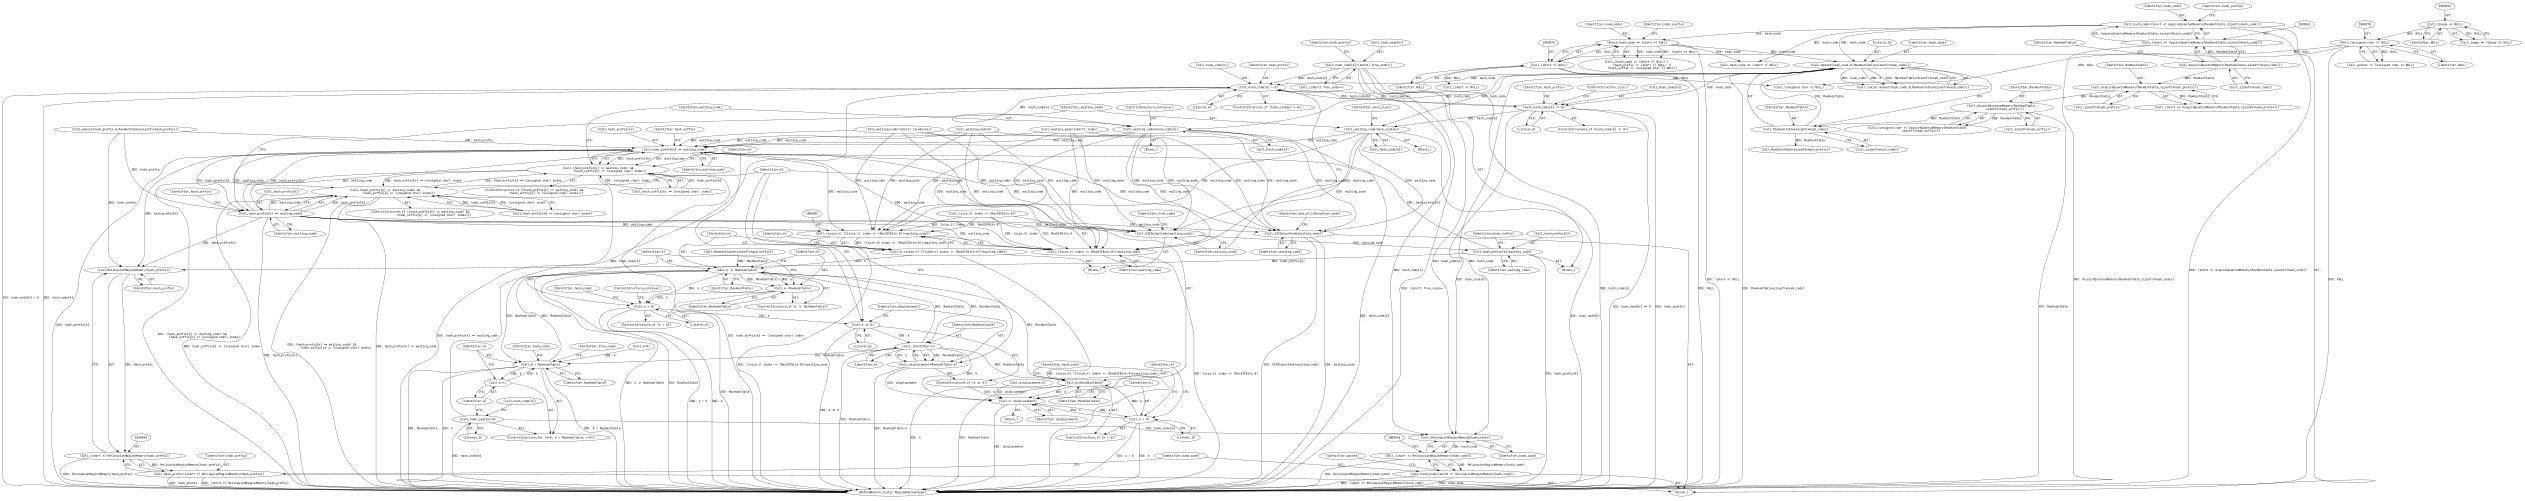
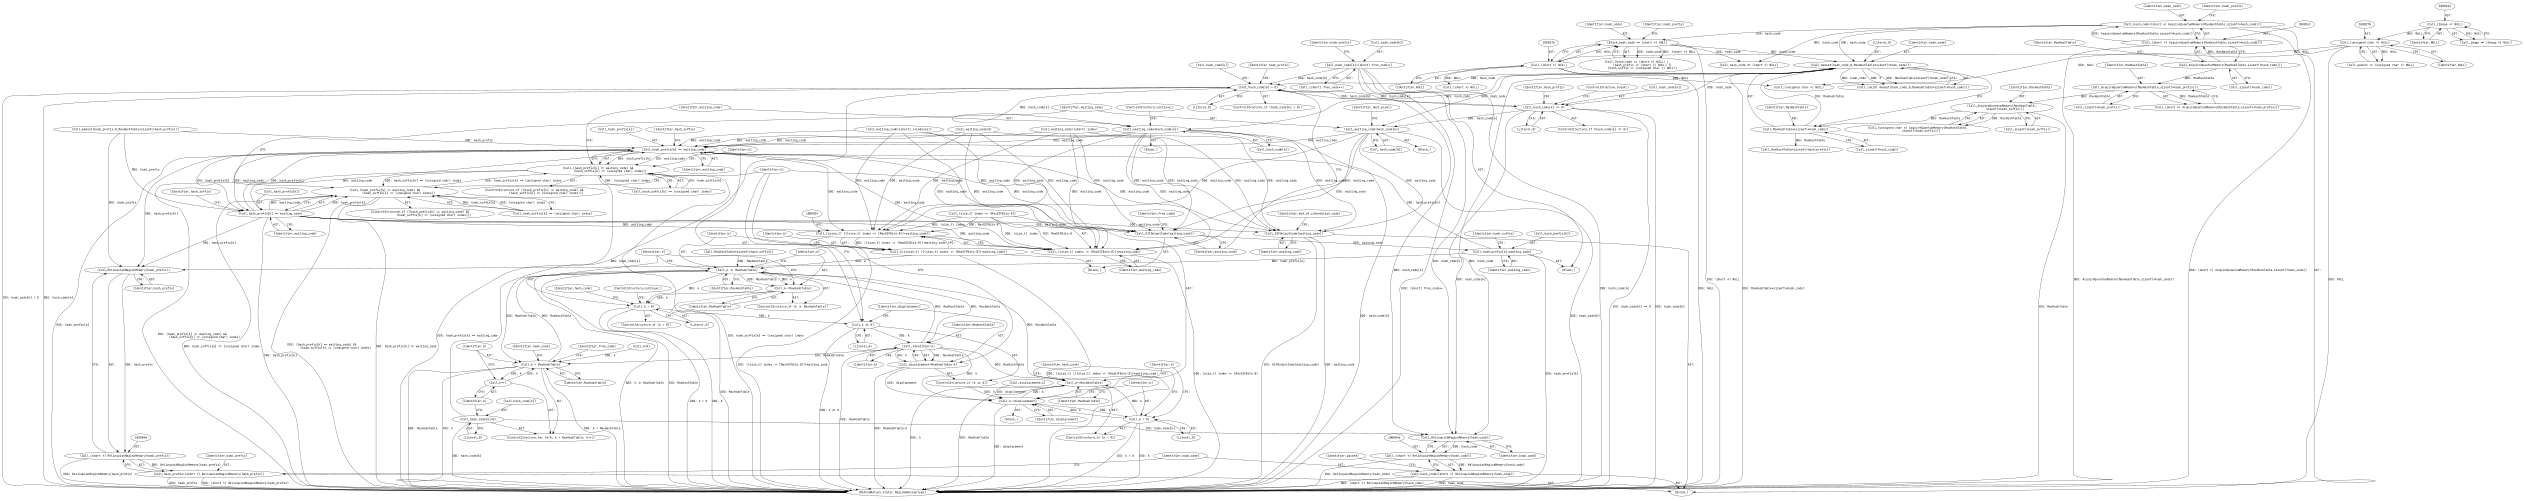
(1608, 87) -> (1608, 87)
(1051, 392) -> (1032, 391)
